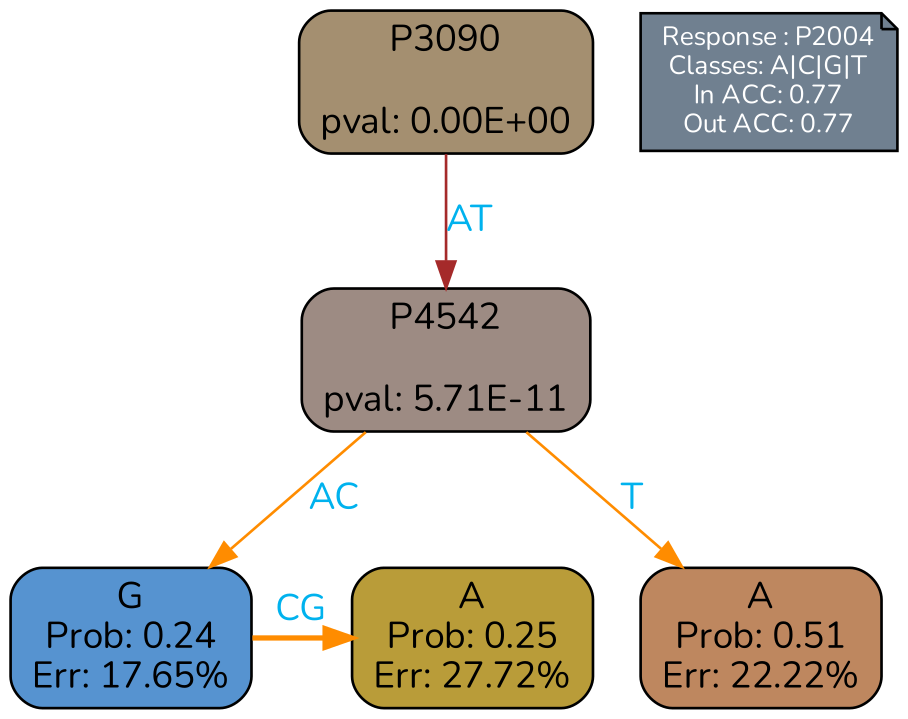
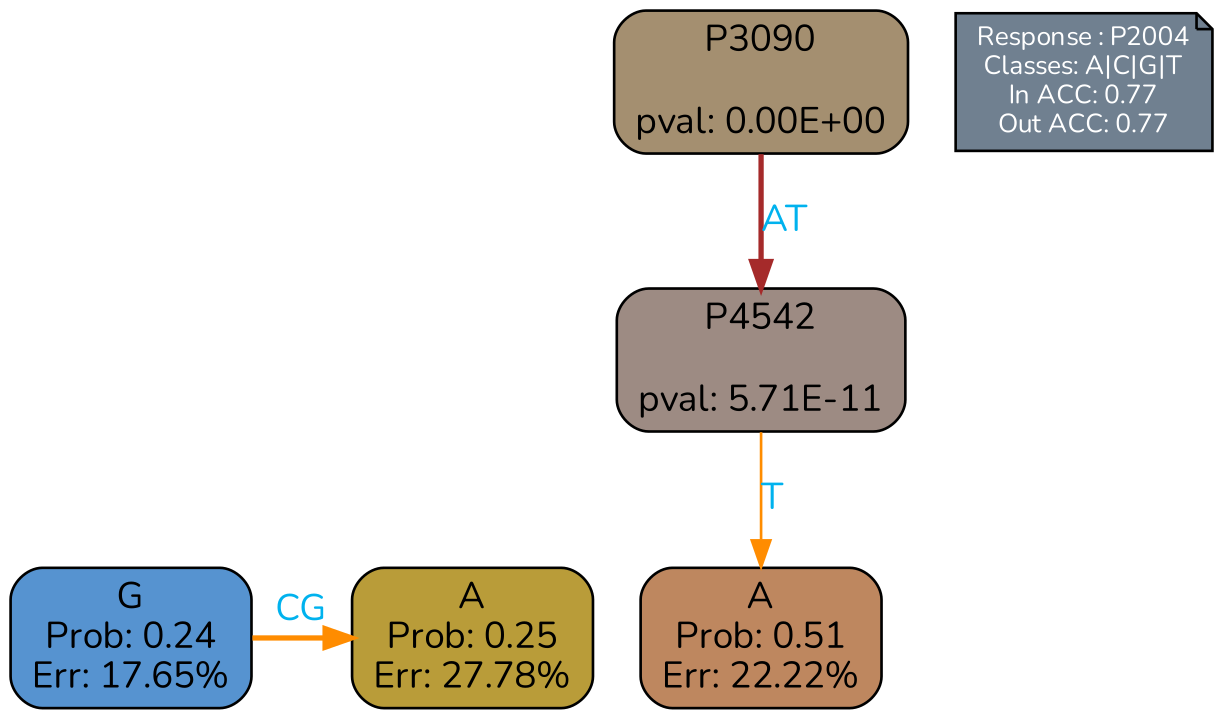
(446, 208) -> (761, 208)
(298, 491) -> none
(473, 638) -> (473, 638)
